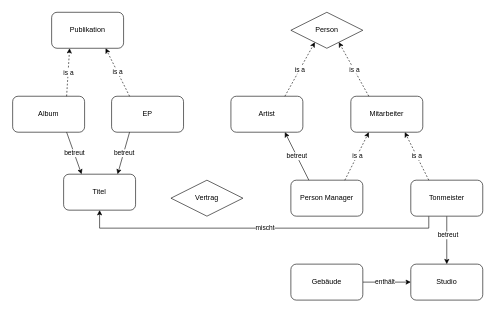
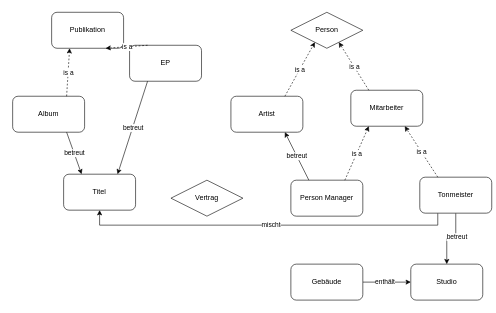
(147, 114) -> (165, 63)
(387, 114) -> (387, 108)
(447, 198) -> (456, 195)
